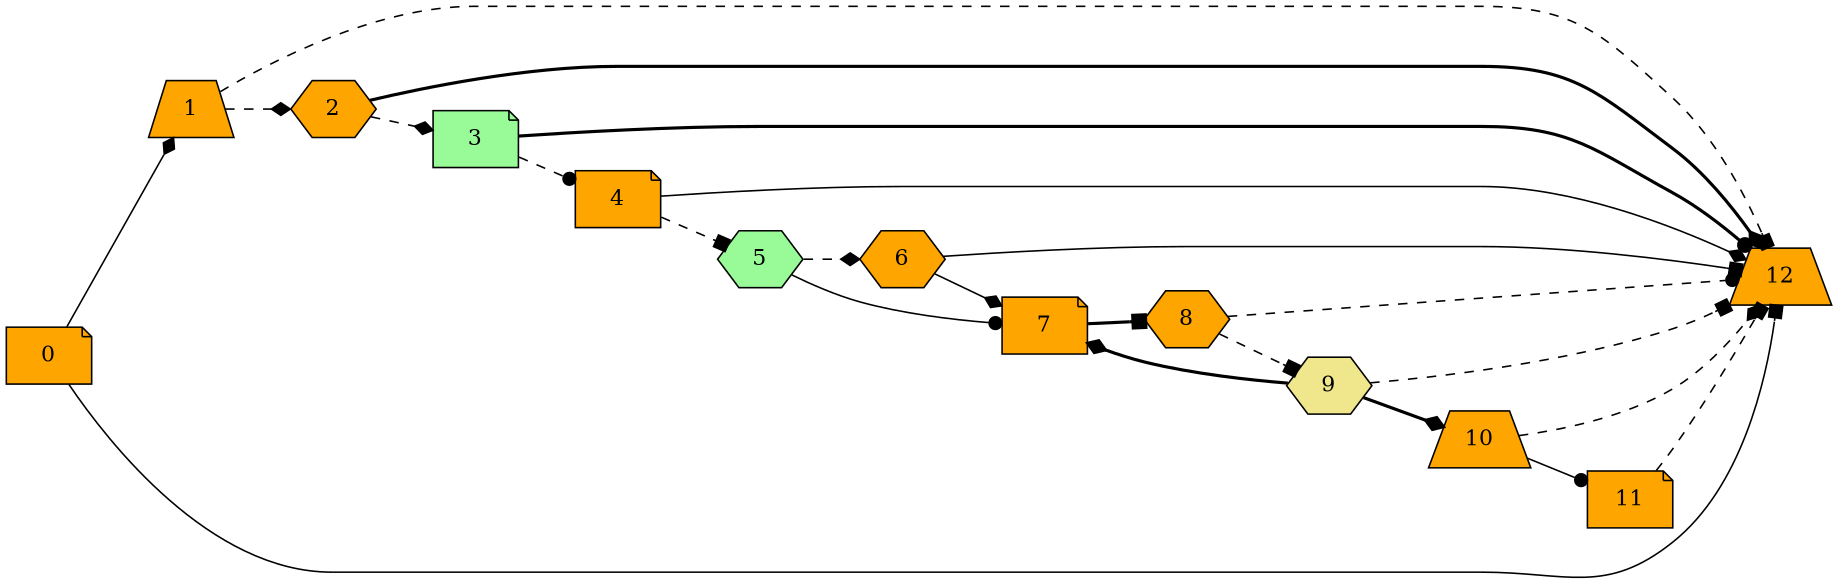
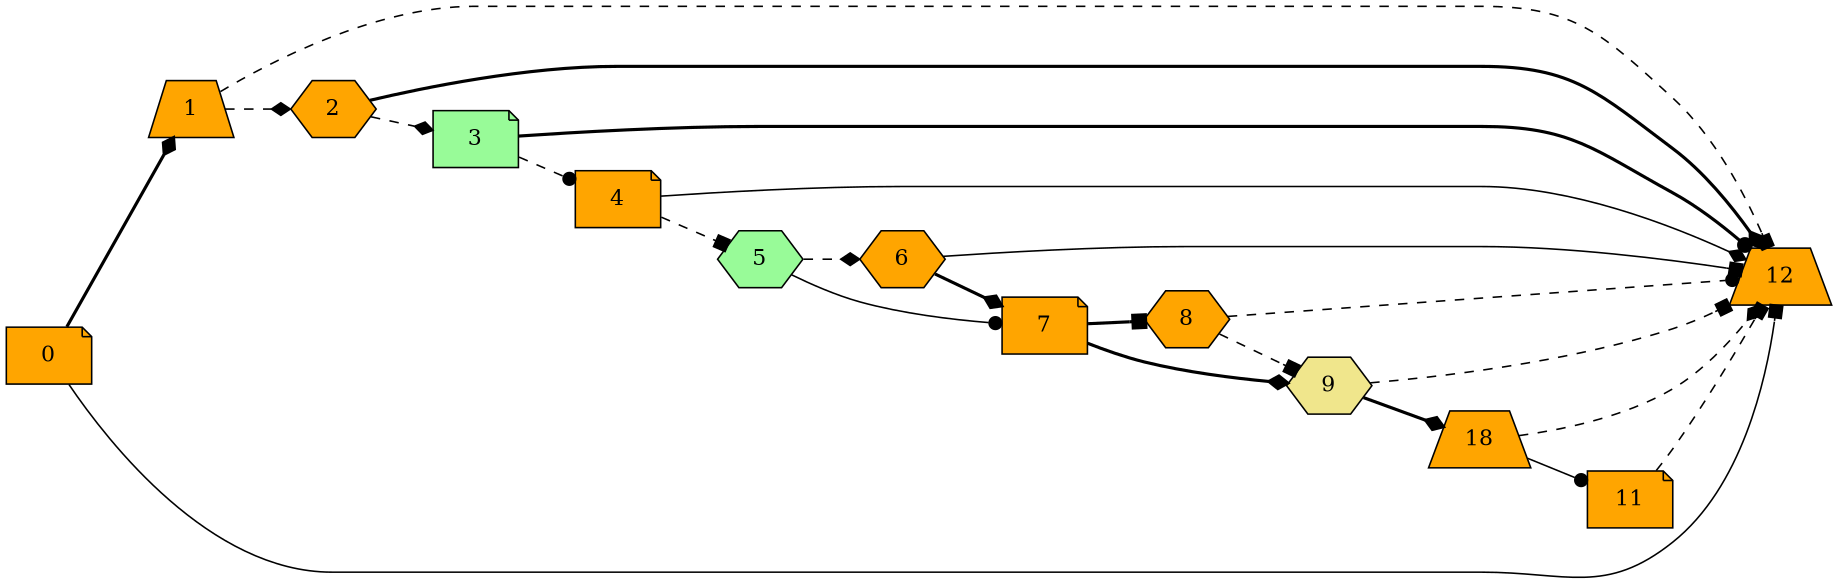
(115, 241) -> (115, 241)
(960, 286) -> (960, 286)
(1196, 372) -> (1177, 369)
(1480, 439) -> (1480, 439)
